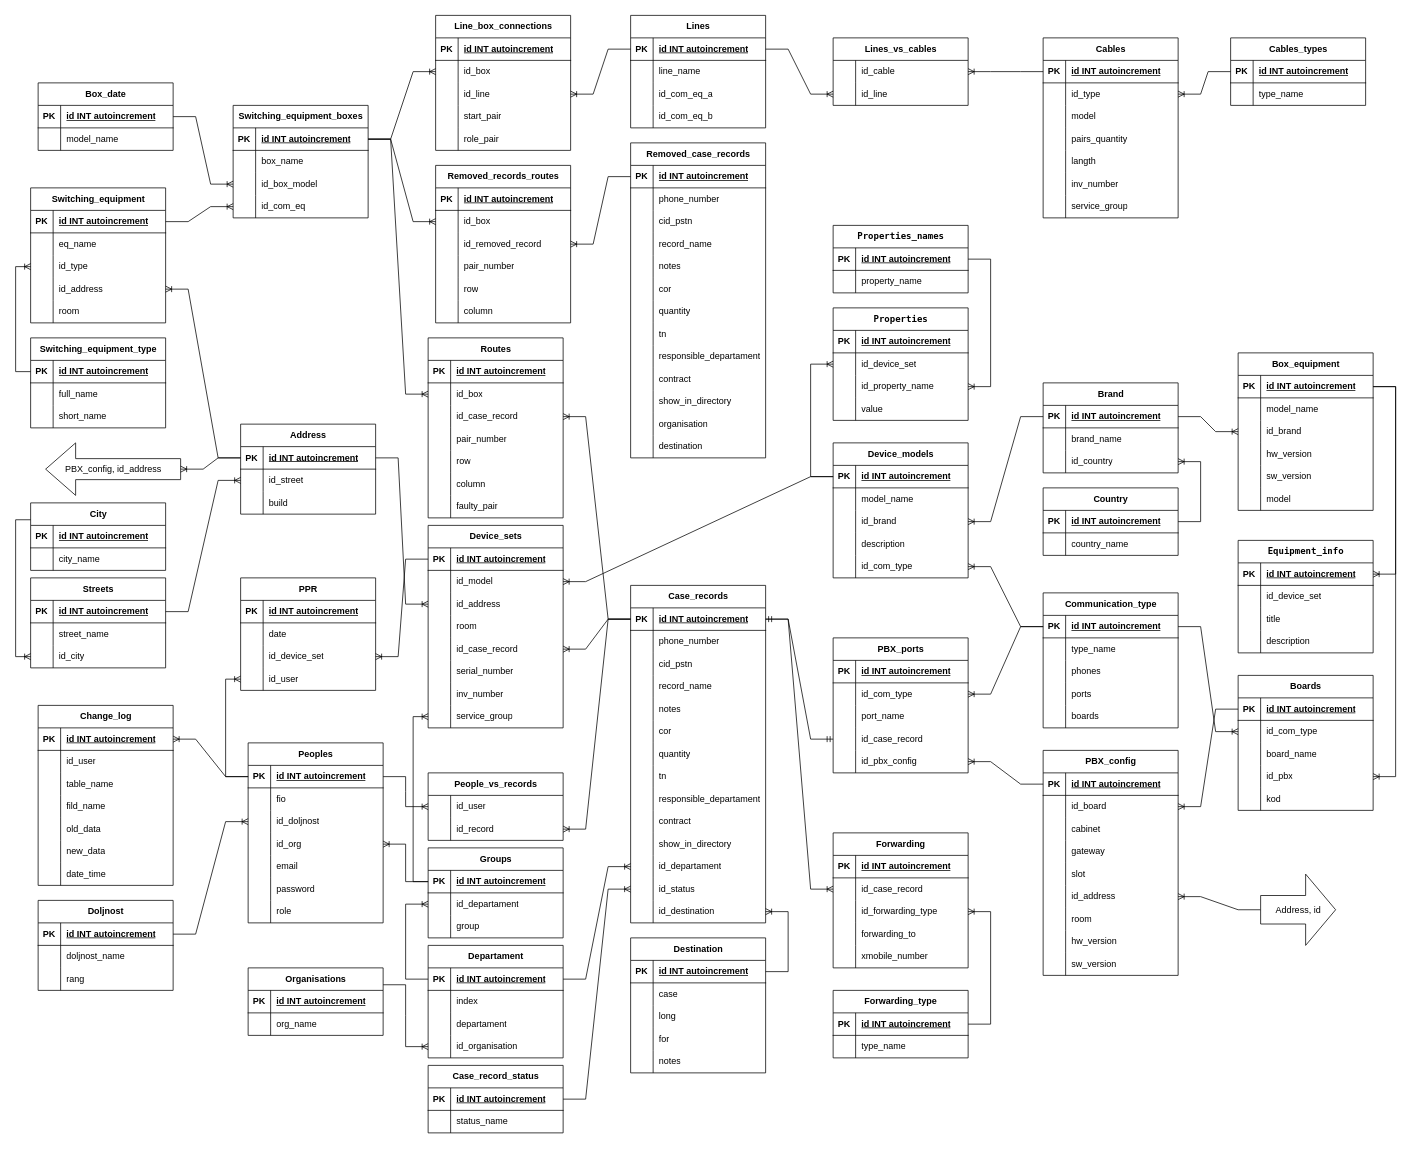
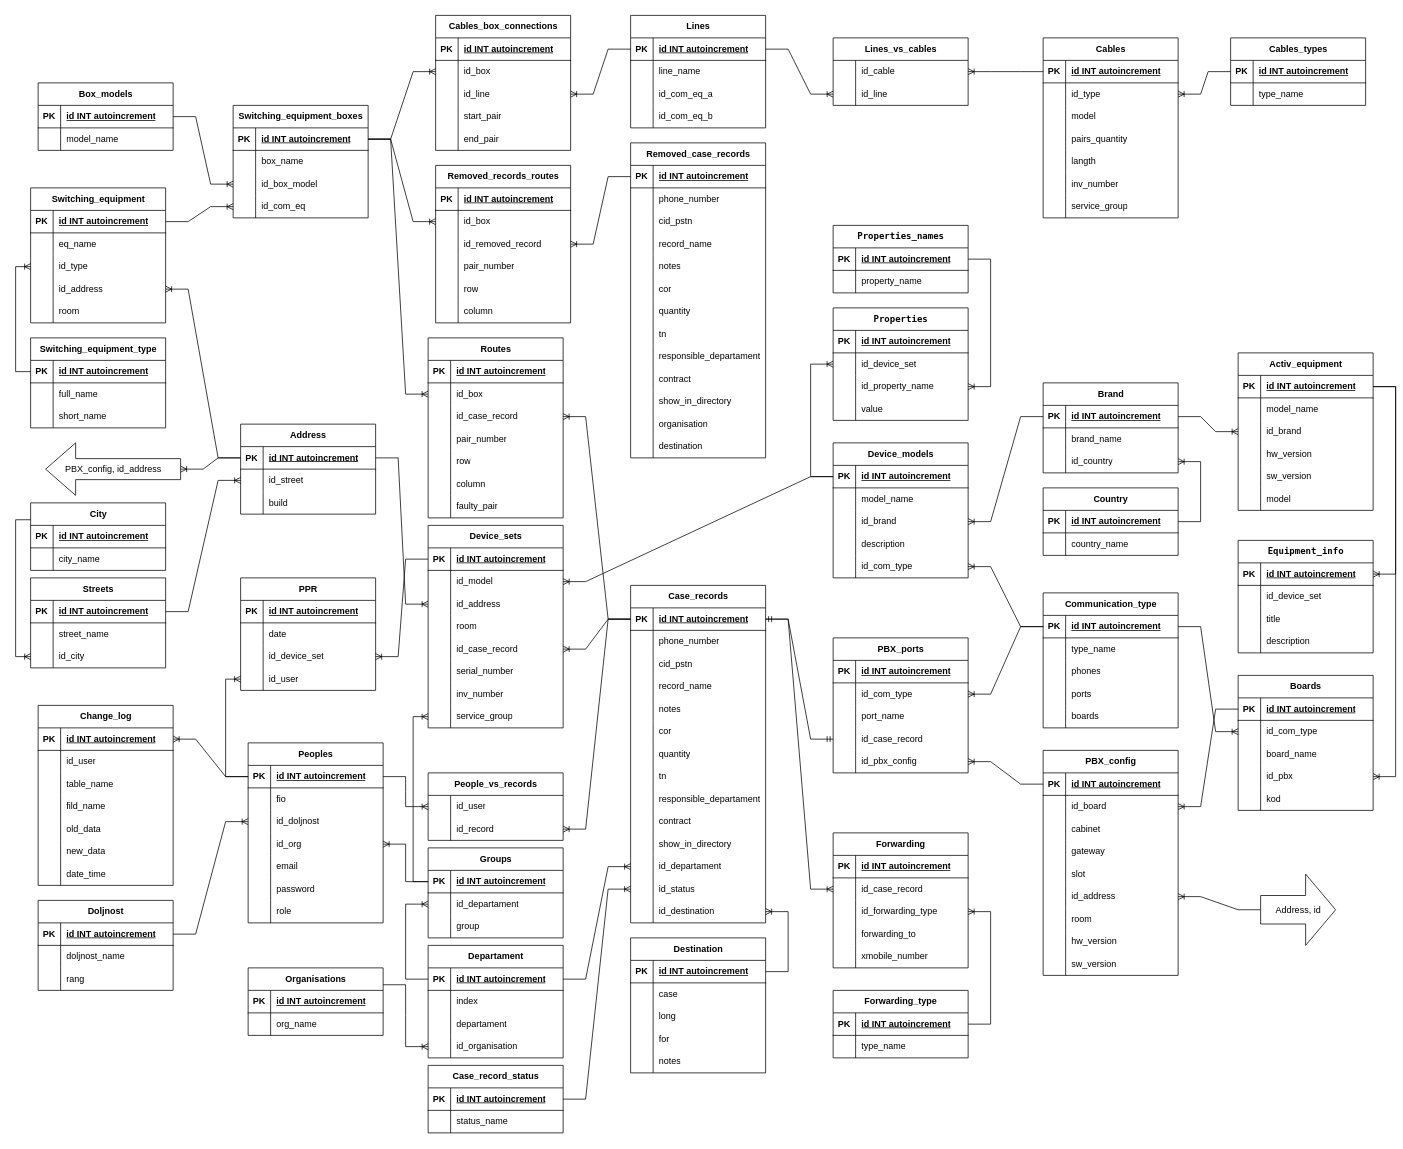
(503, 27) -> (503, 27)
(106, 94) -> (106, 94)
(484, 139) -> (483, 139)
(1306, 364) -> (1306, 364)
